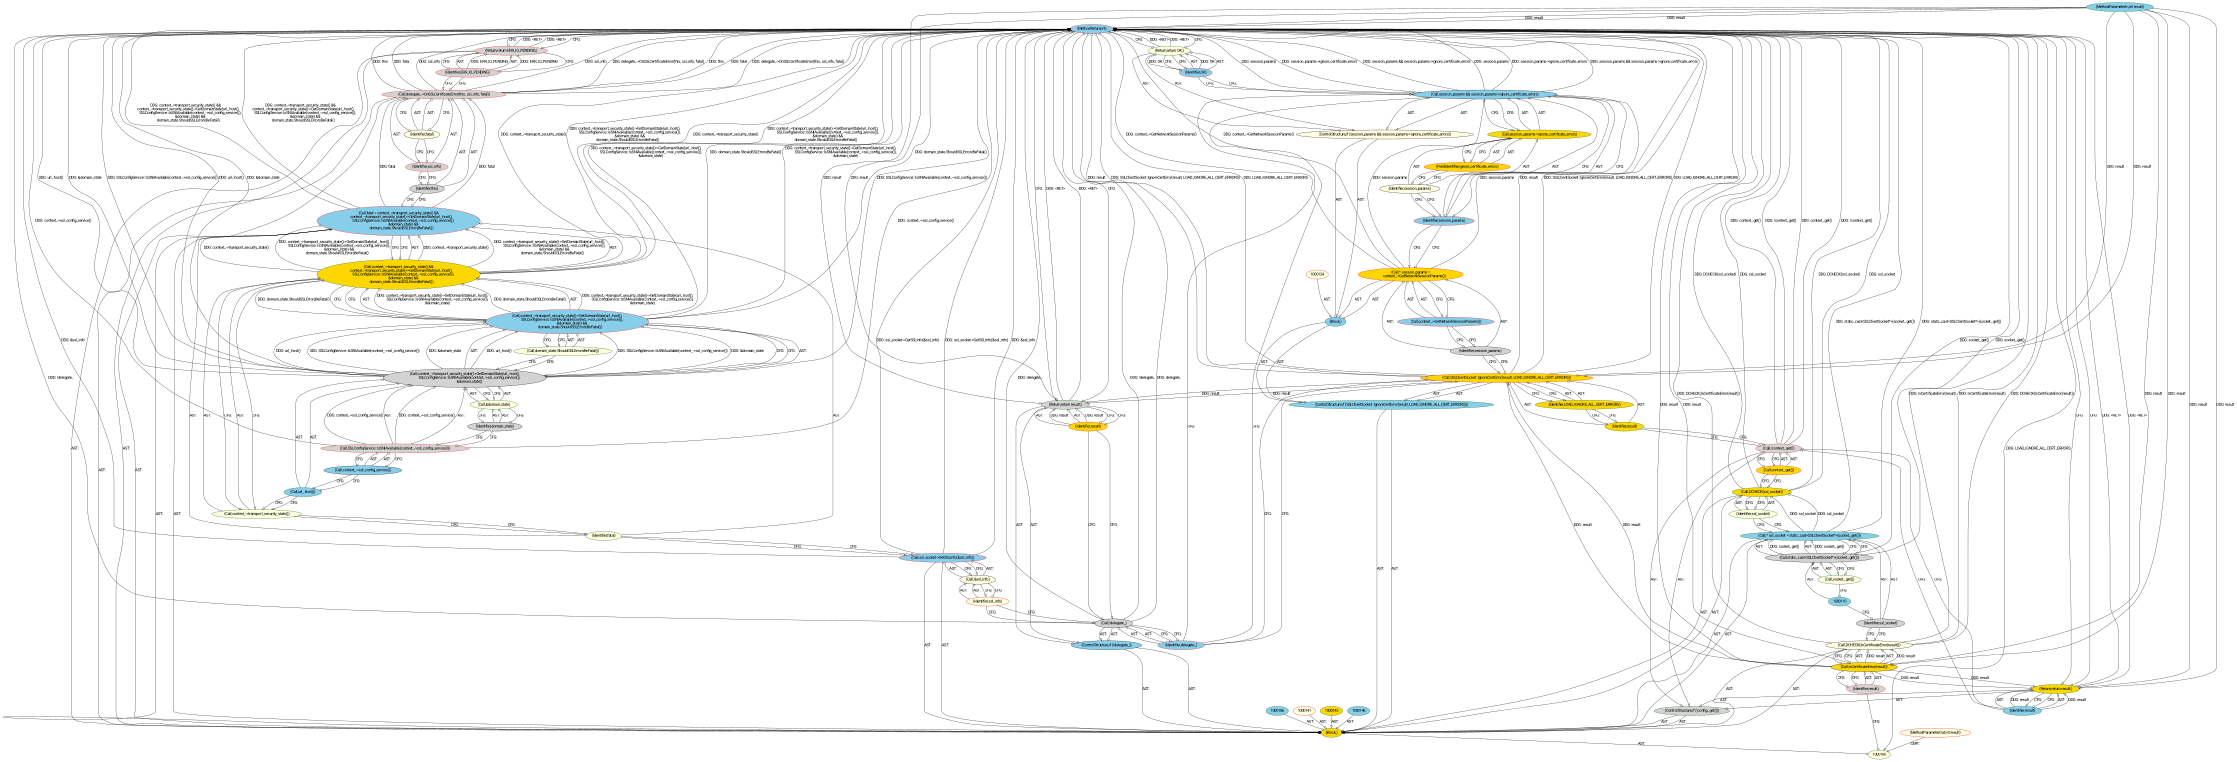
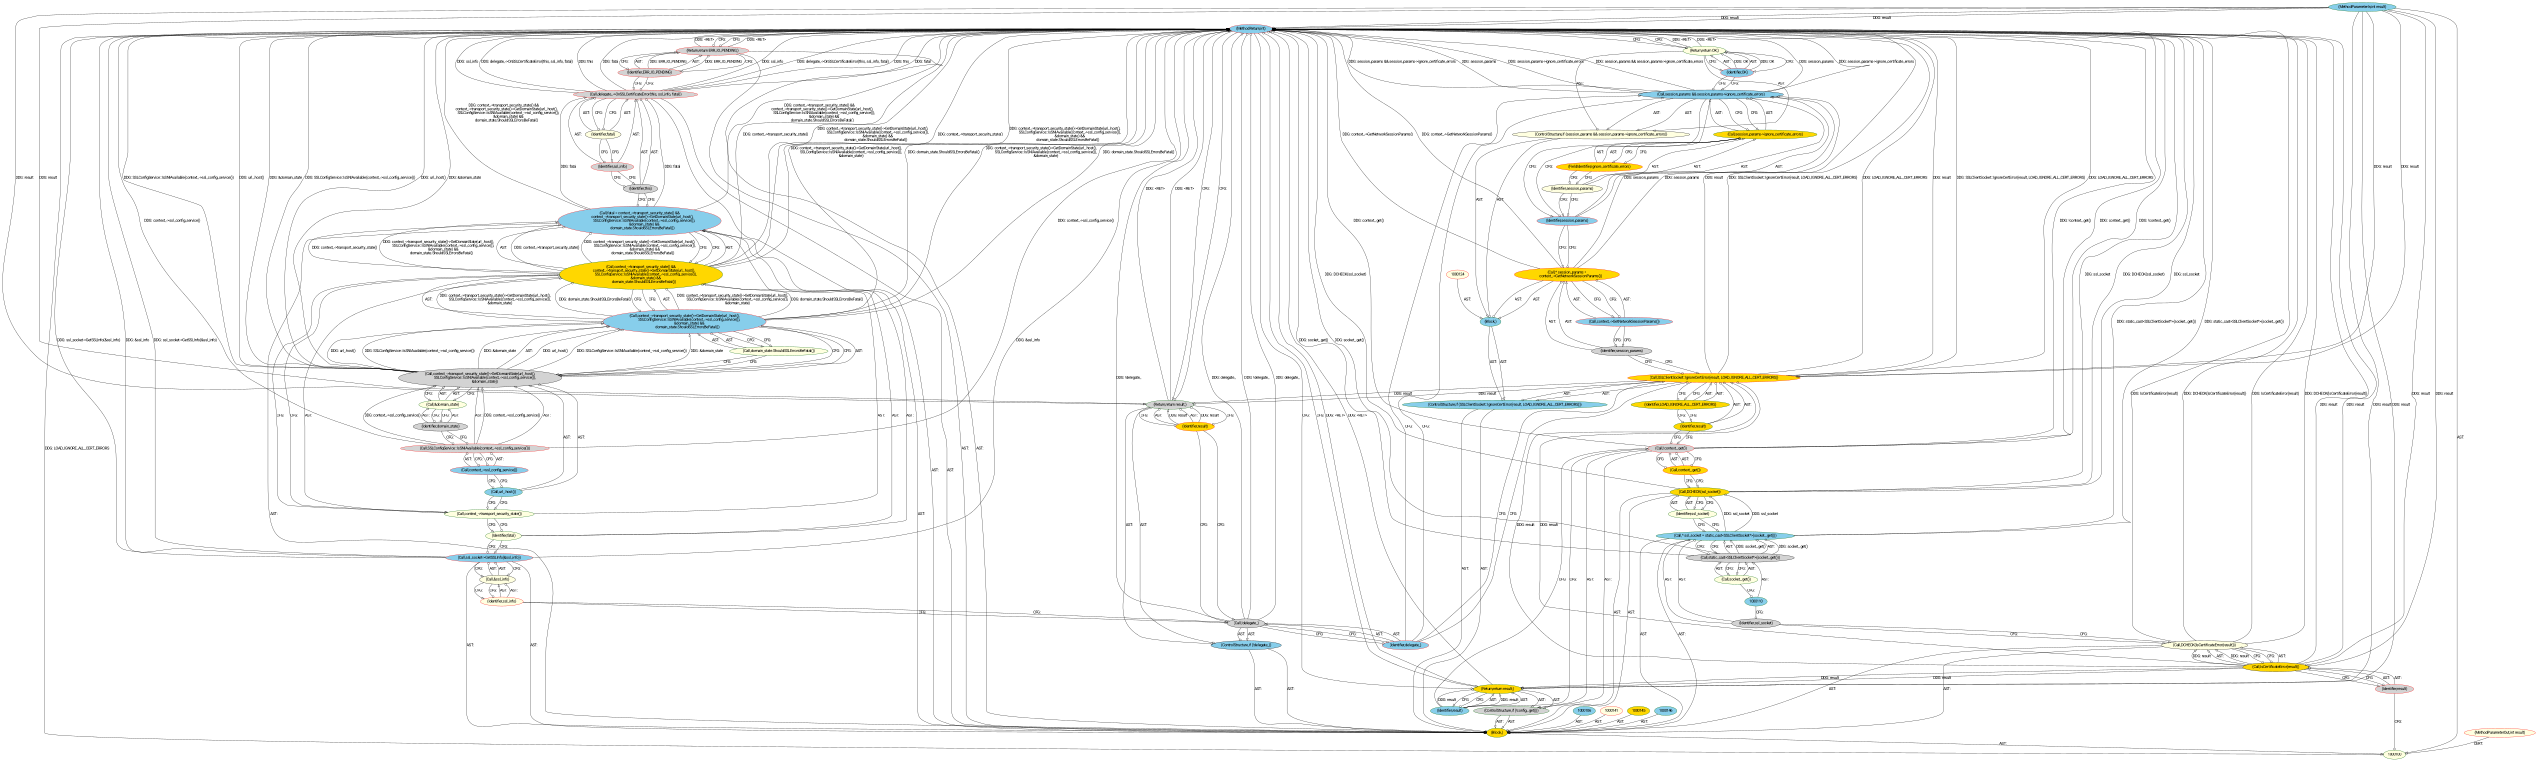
none -> (2457, 374)
(363, 470) -> (489, 470)
